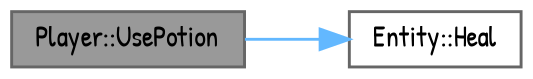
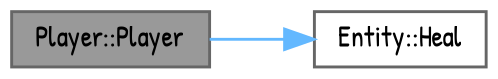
(128, 39) -> (111, 39)
